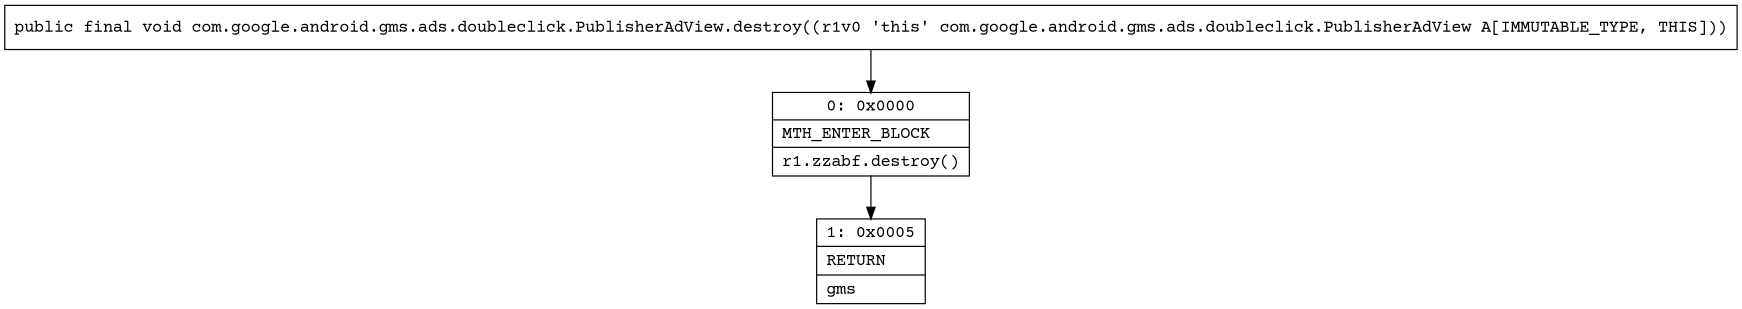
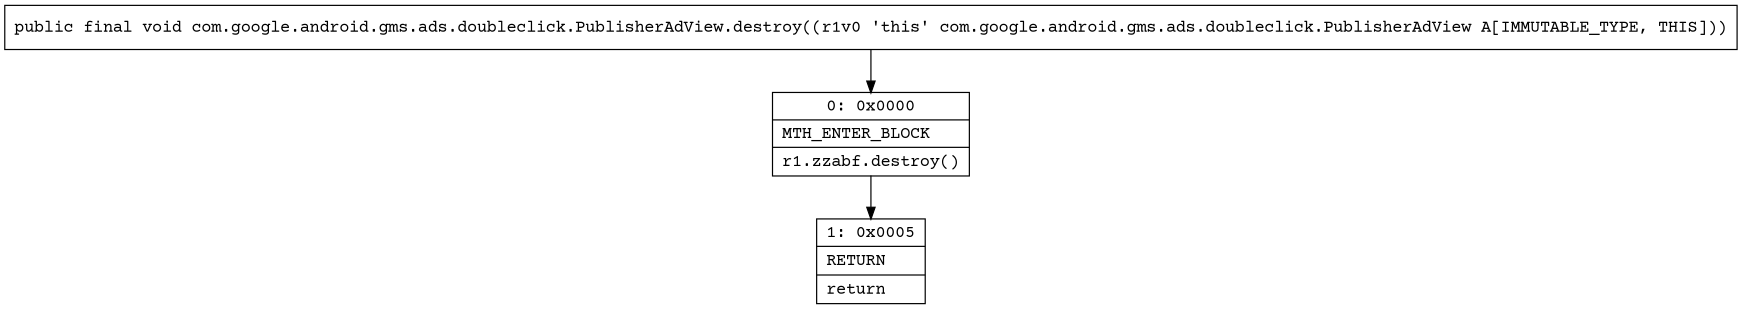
(841, 289) -> (856, 289)
